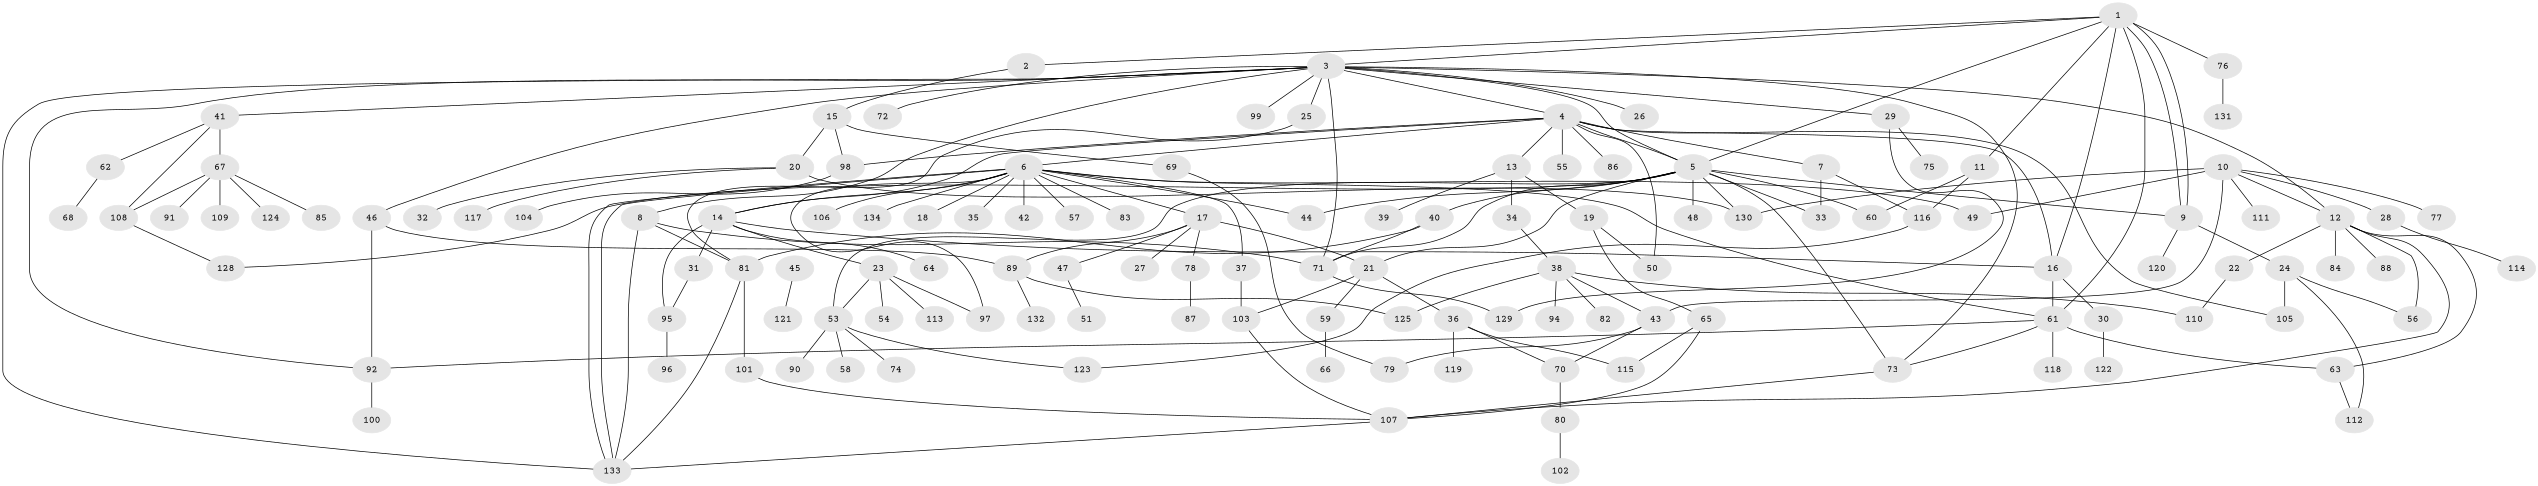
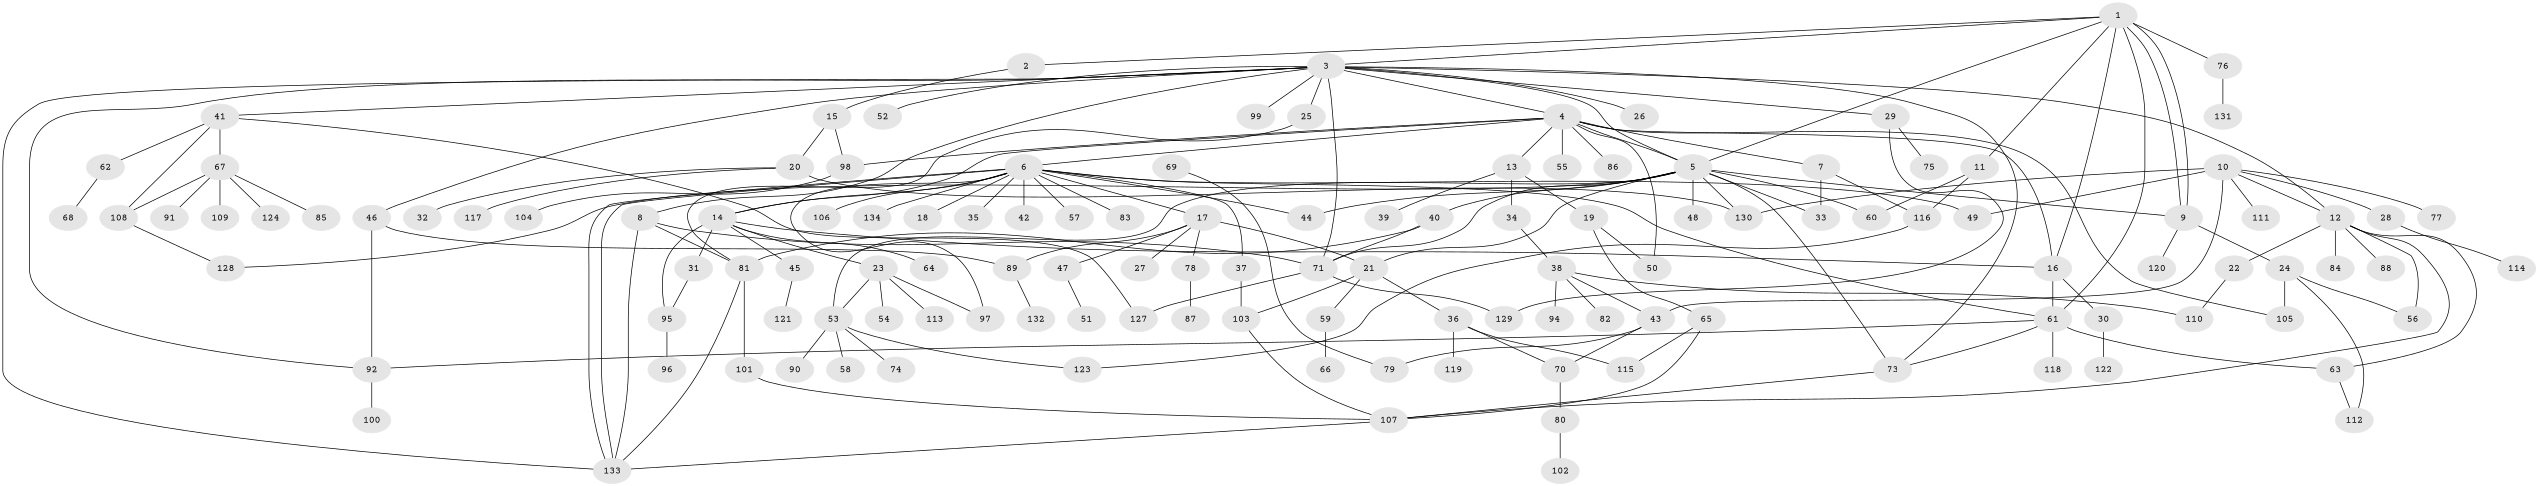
(883, 117) -> (883, 117)
(991, 148) -> none
none -> (756, 243)
none -> (1138, 319)
(1403, 319) -> none
